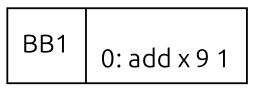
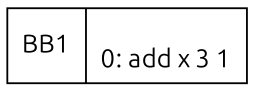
(166, 59) -> (166, 59)
